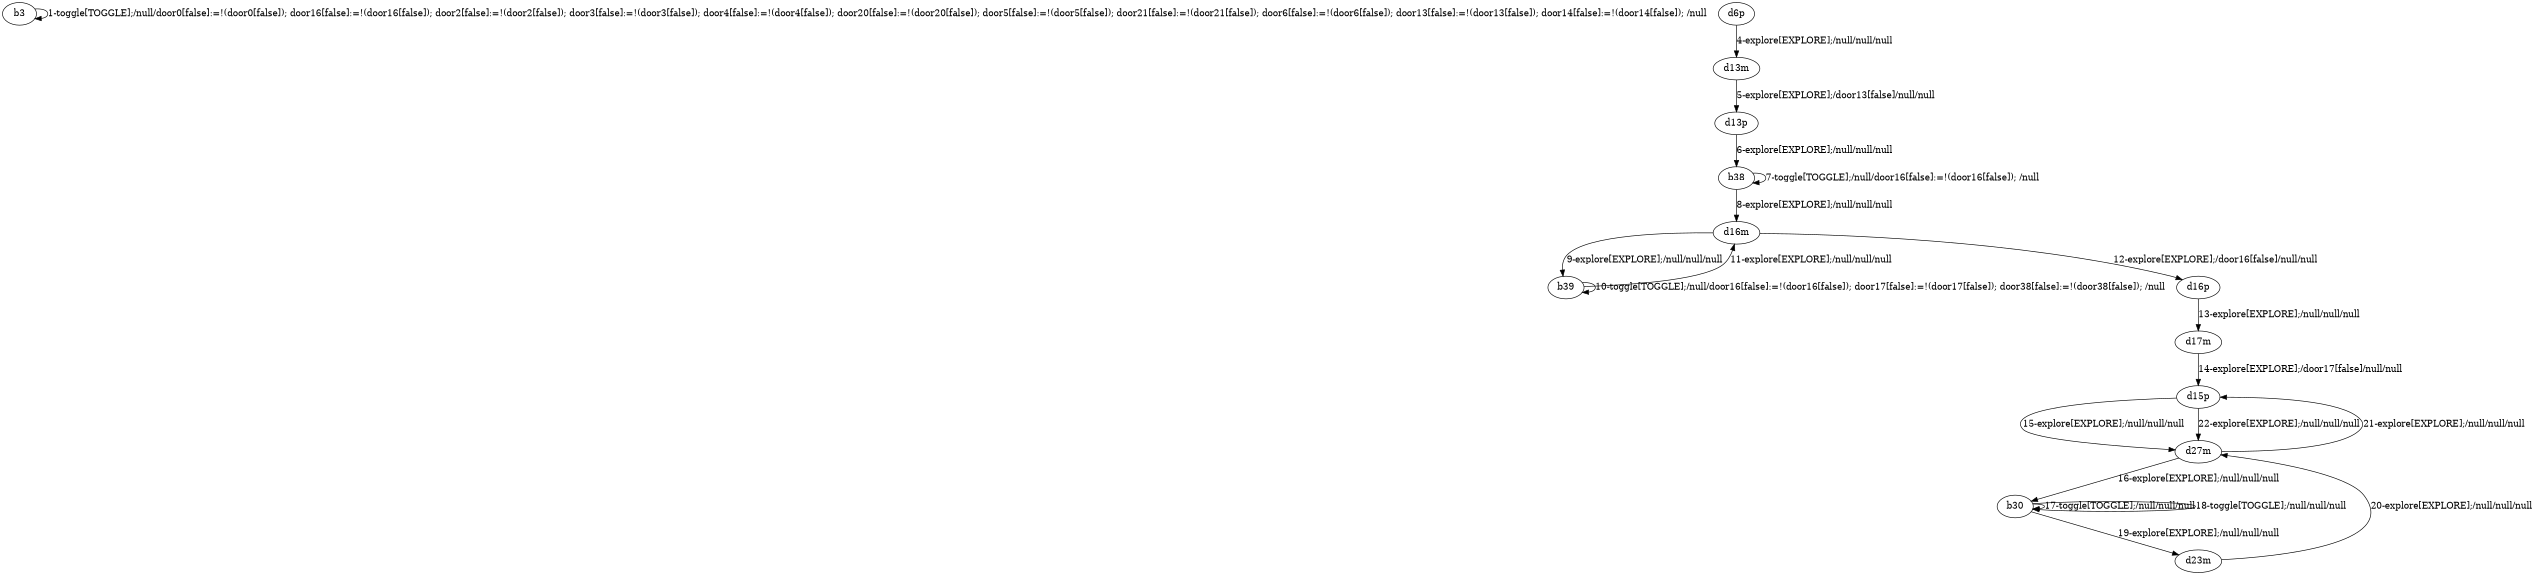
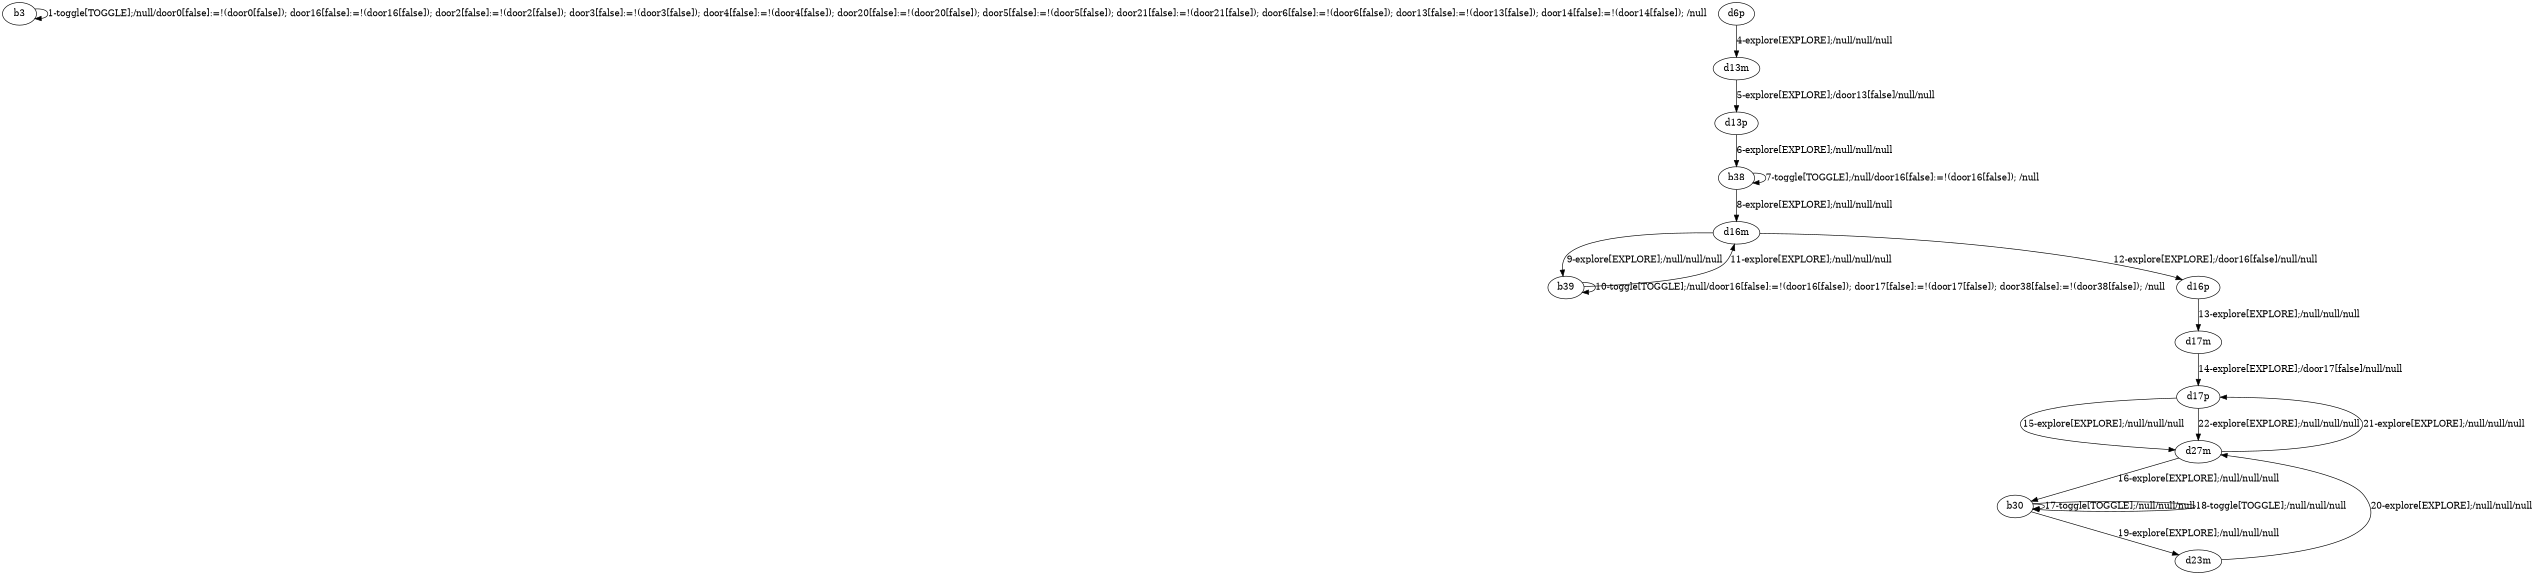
(2198, 397) -> (2198, 397)
